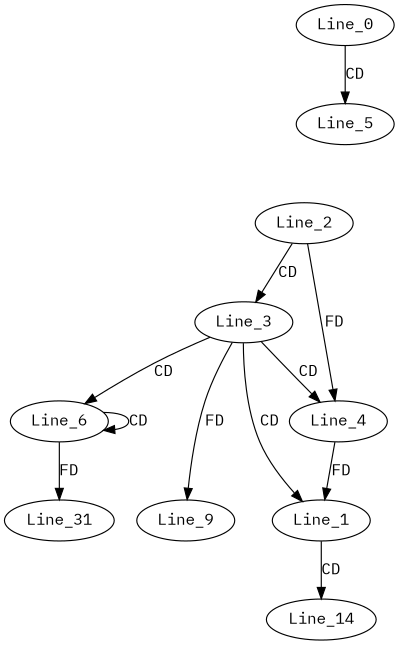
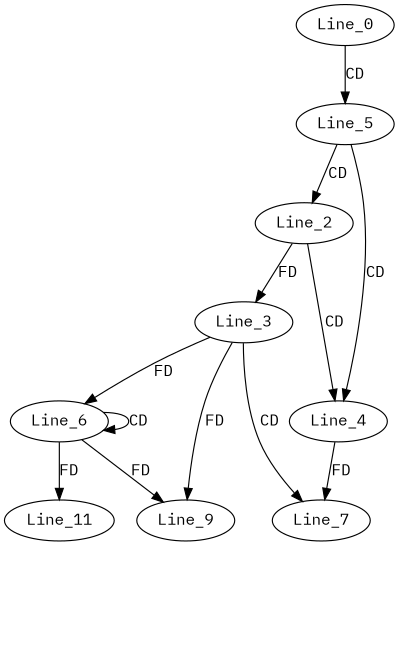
none -> (327, 168)
(288, 273) -> (288, 273)
(334, 322) -> (334, 322)
(286, 368) -> (365, 267)
(164, 372) -> (164, 372)
none -> (118, 468)
(59, 520) -> (59, 520)
(321, 520) -> (321, 520)
(321, 620) -> none
